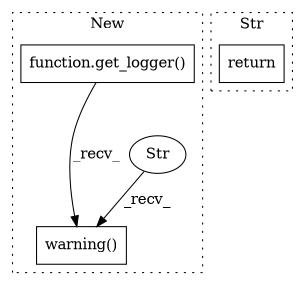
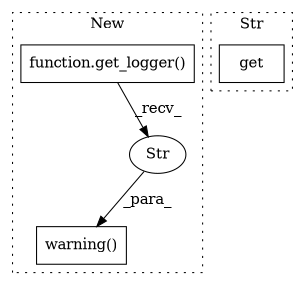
(252, 64) -> (252, 64)
(71, 147) -> (130, 105)
(147, 200) -> (147, 200)
